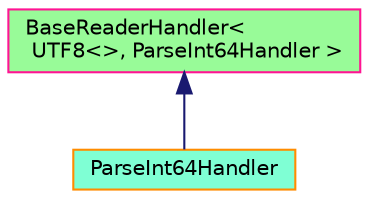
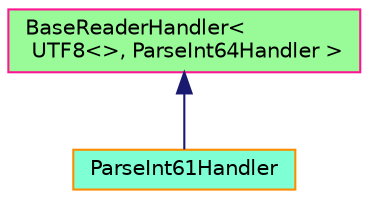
(184, 170) -> (184, 170)
